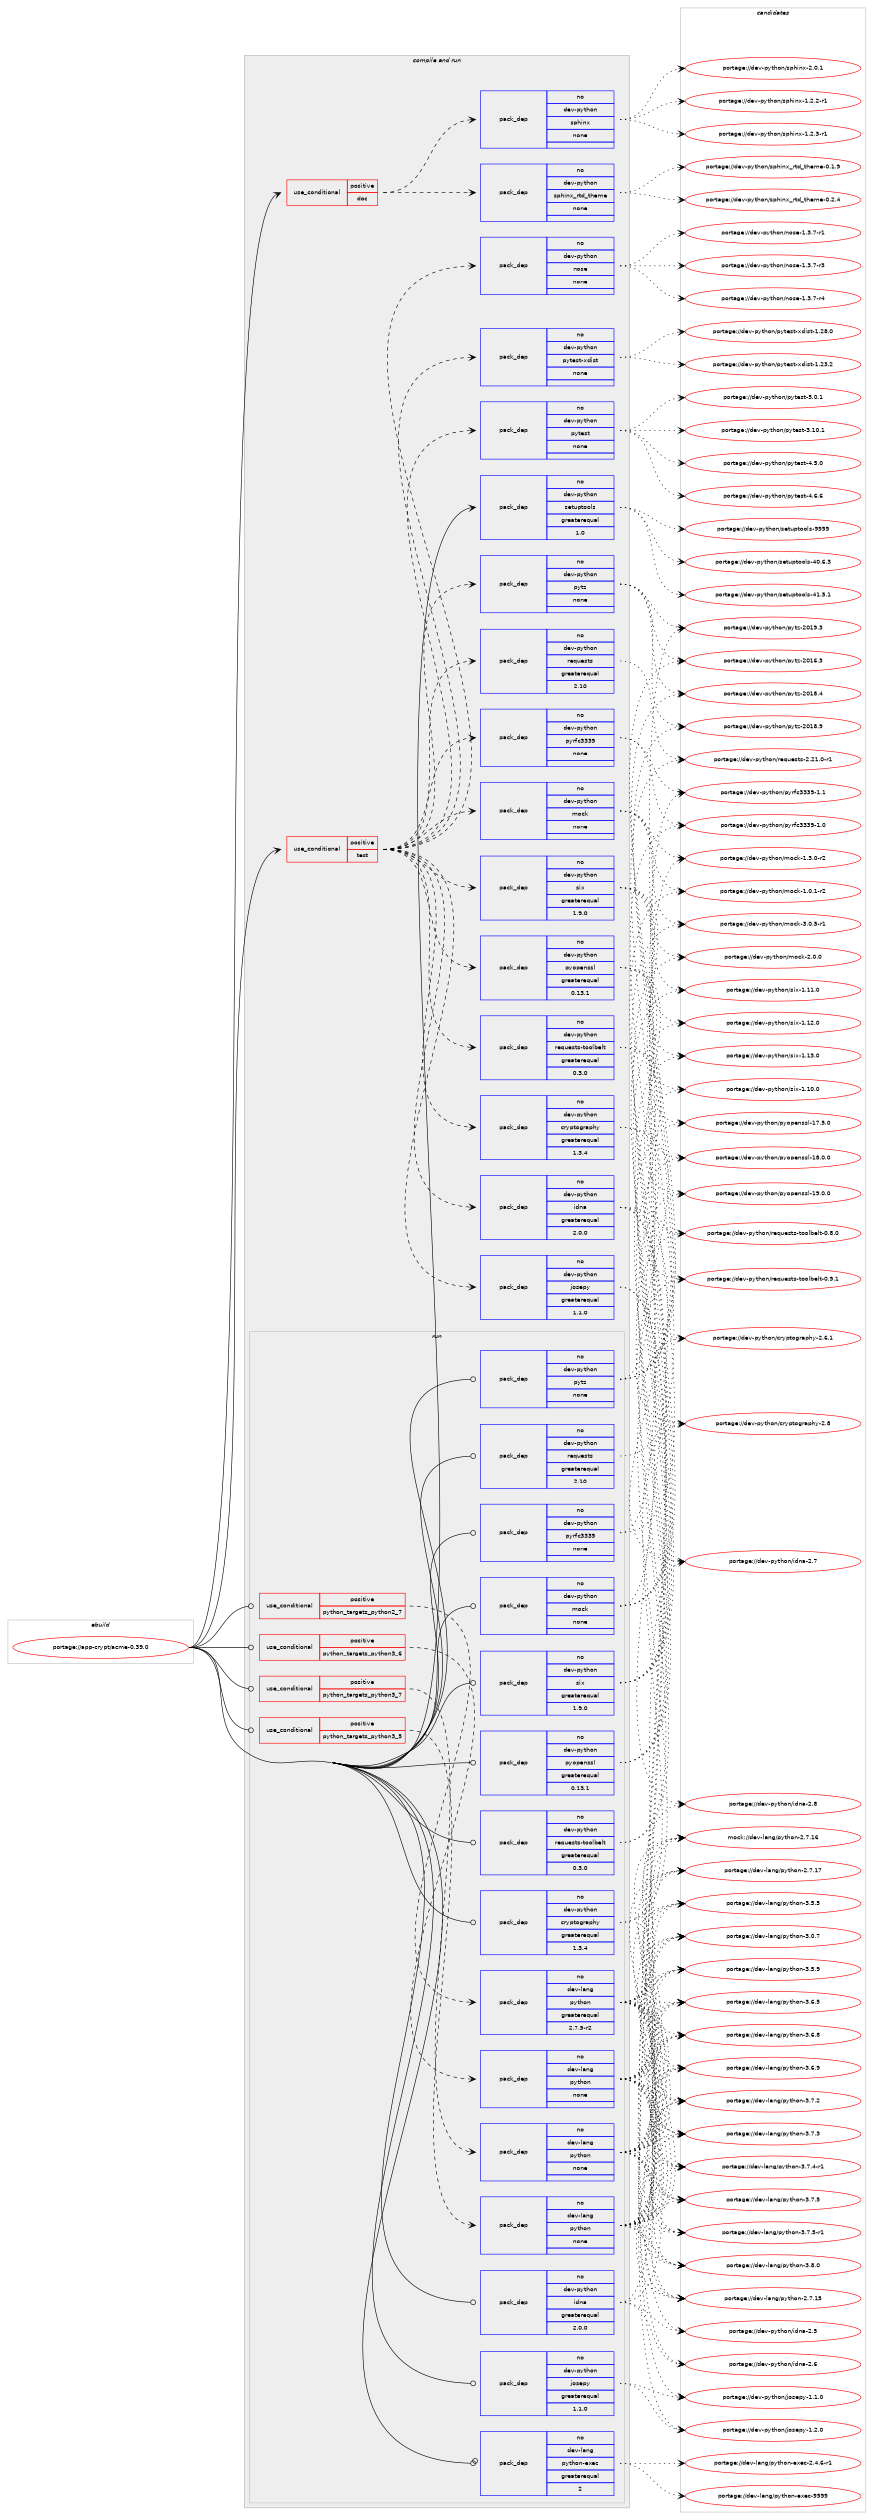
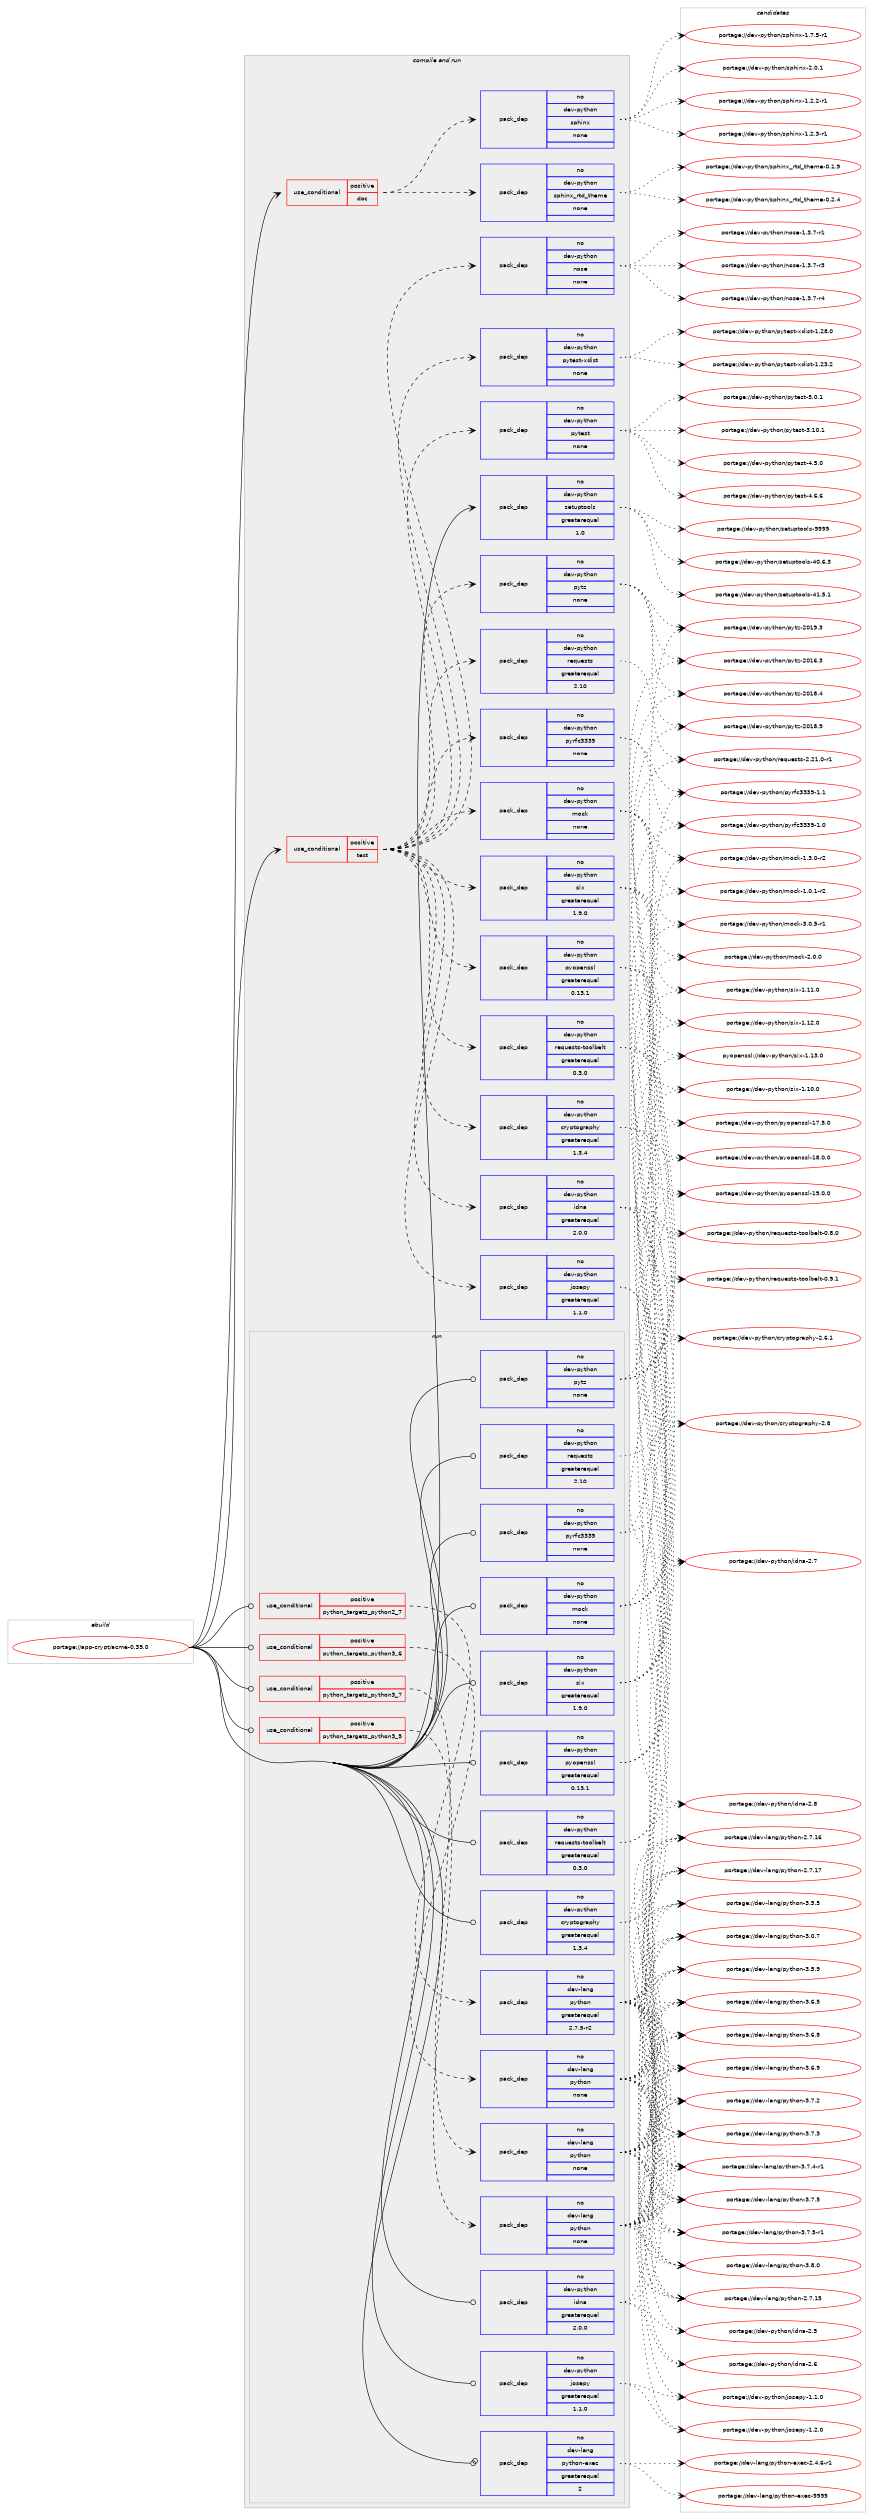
none -> (773, 35)
(773, 1056) -> (773, 1056)
(773, 1838) -> (773, 1838)
